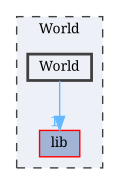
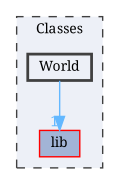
(60, 30) -> (60, 30)
